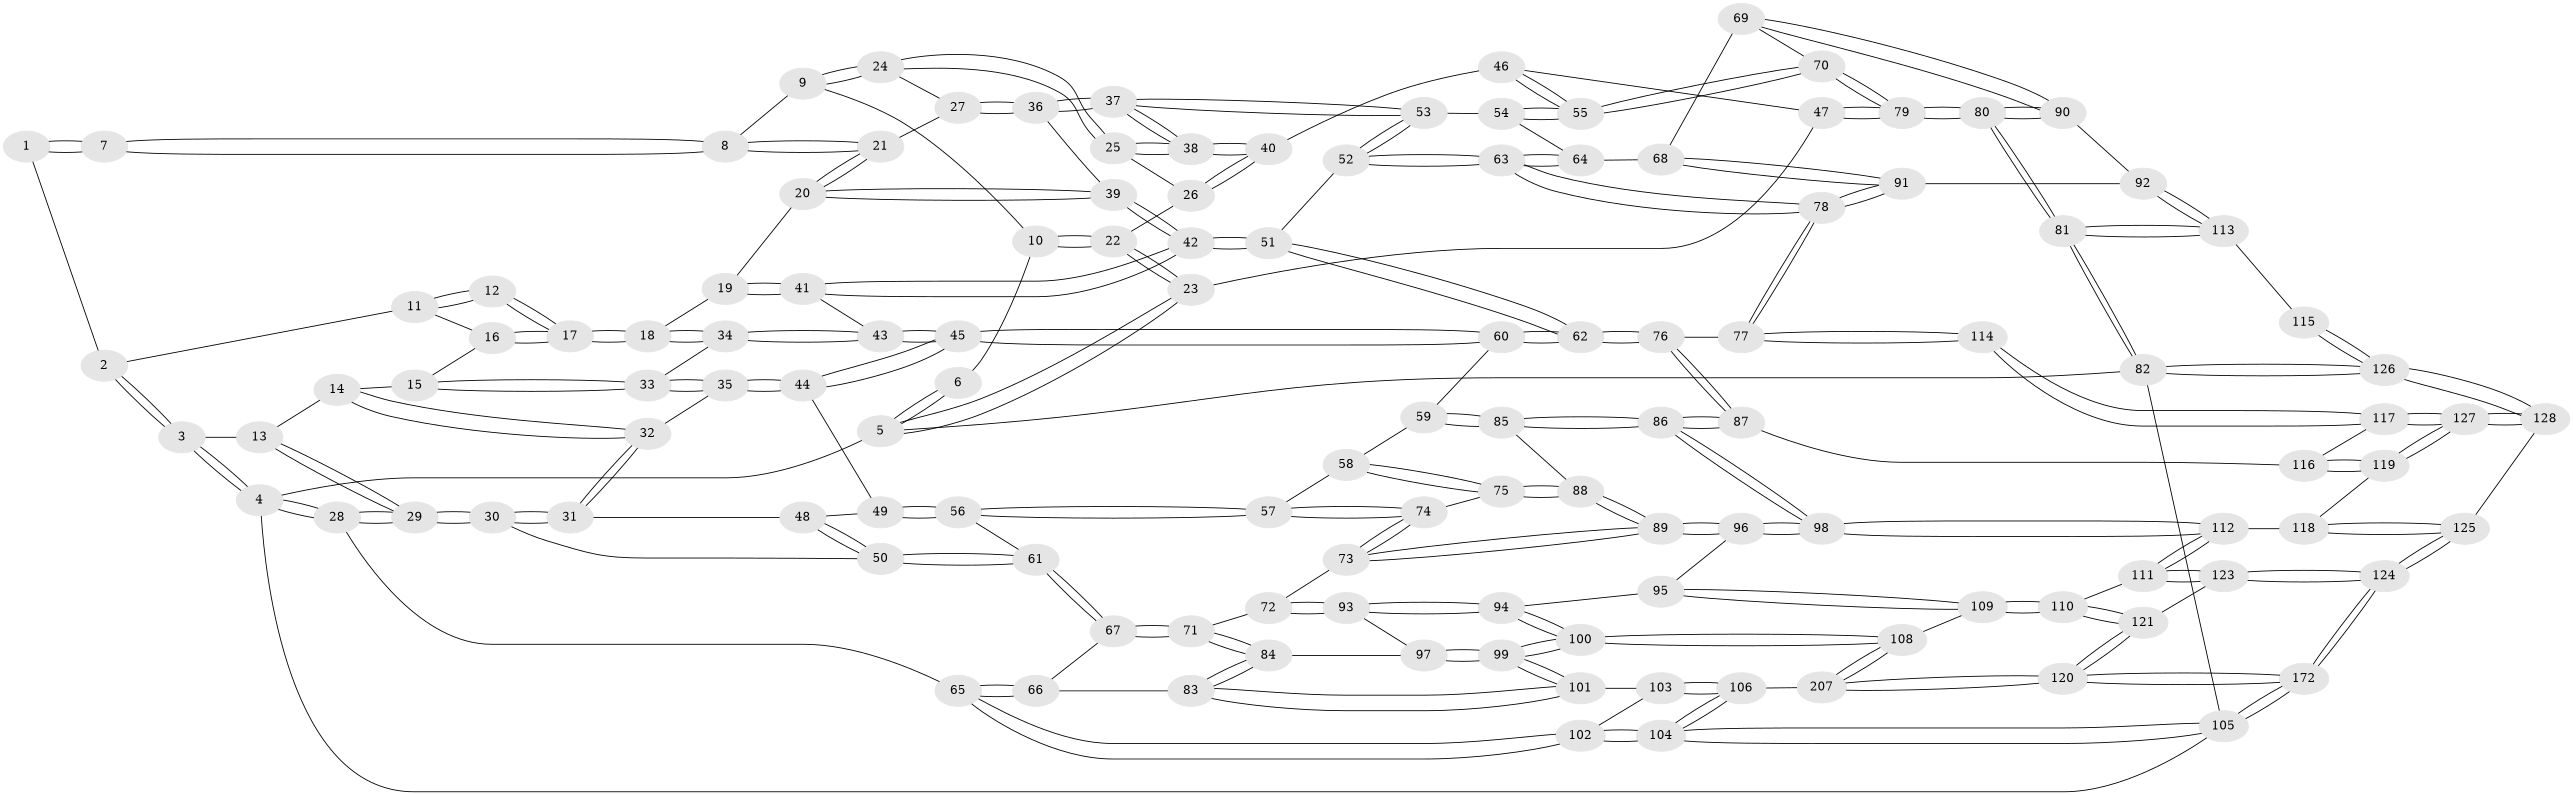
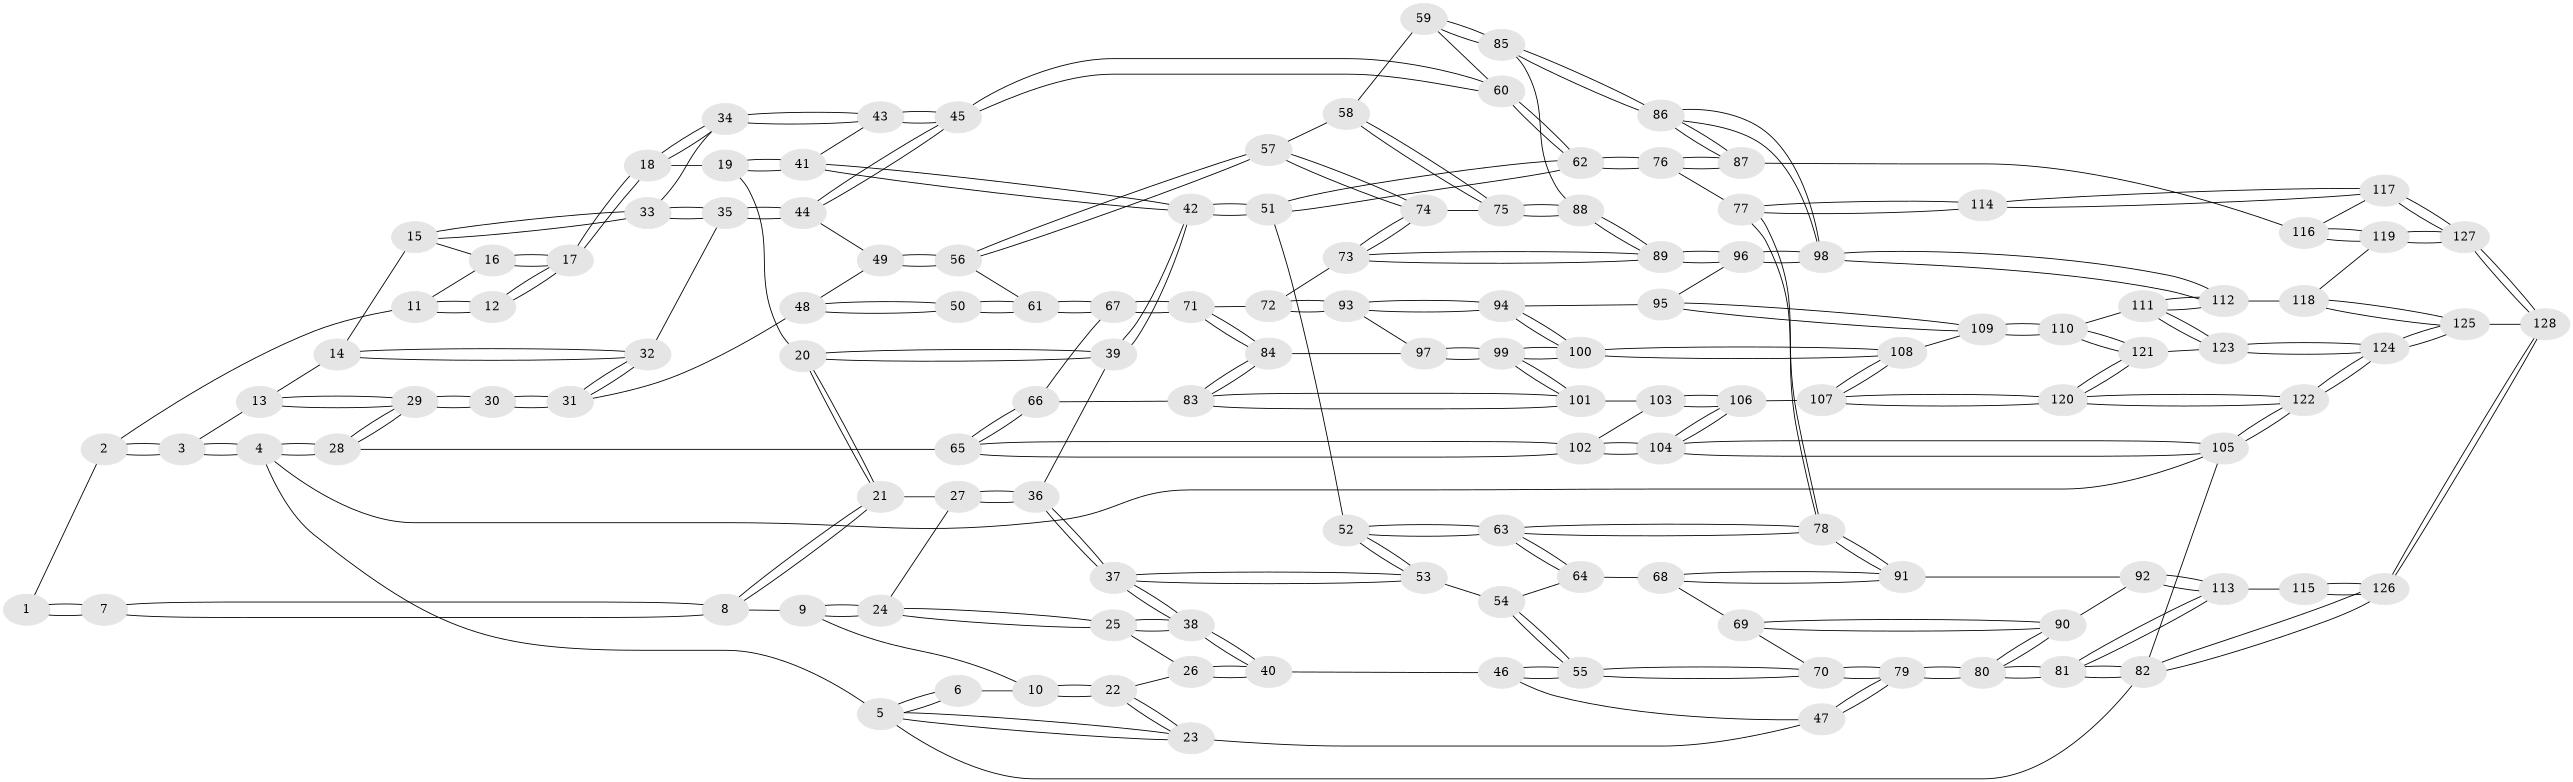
(682, 558) -> none
(2304, 679) -> (2304, 400)
(1822, 687) -> (1822, 400)
